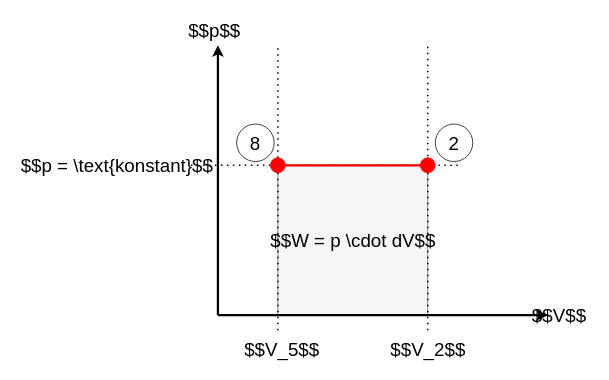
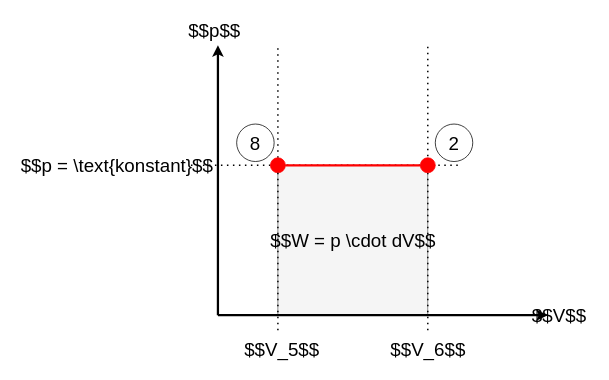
(428, 349) -> (428, 349)
